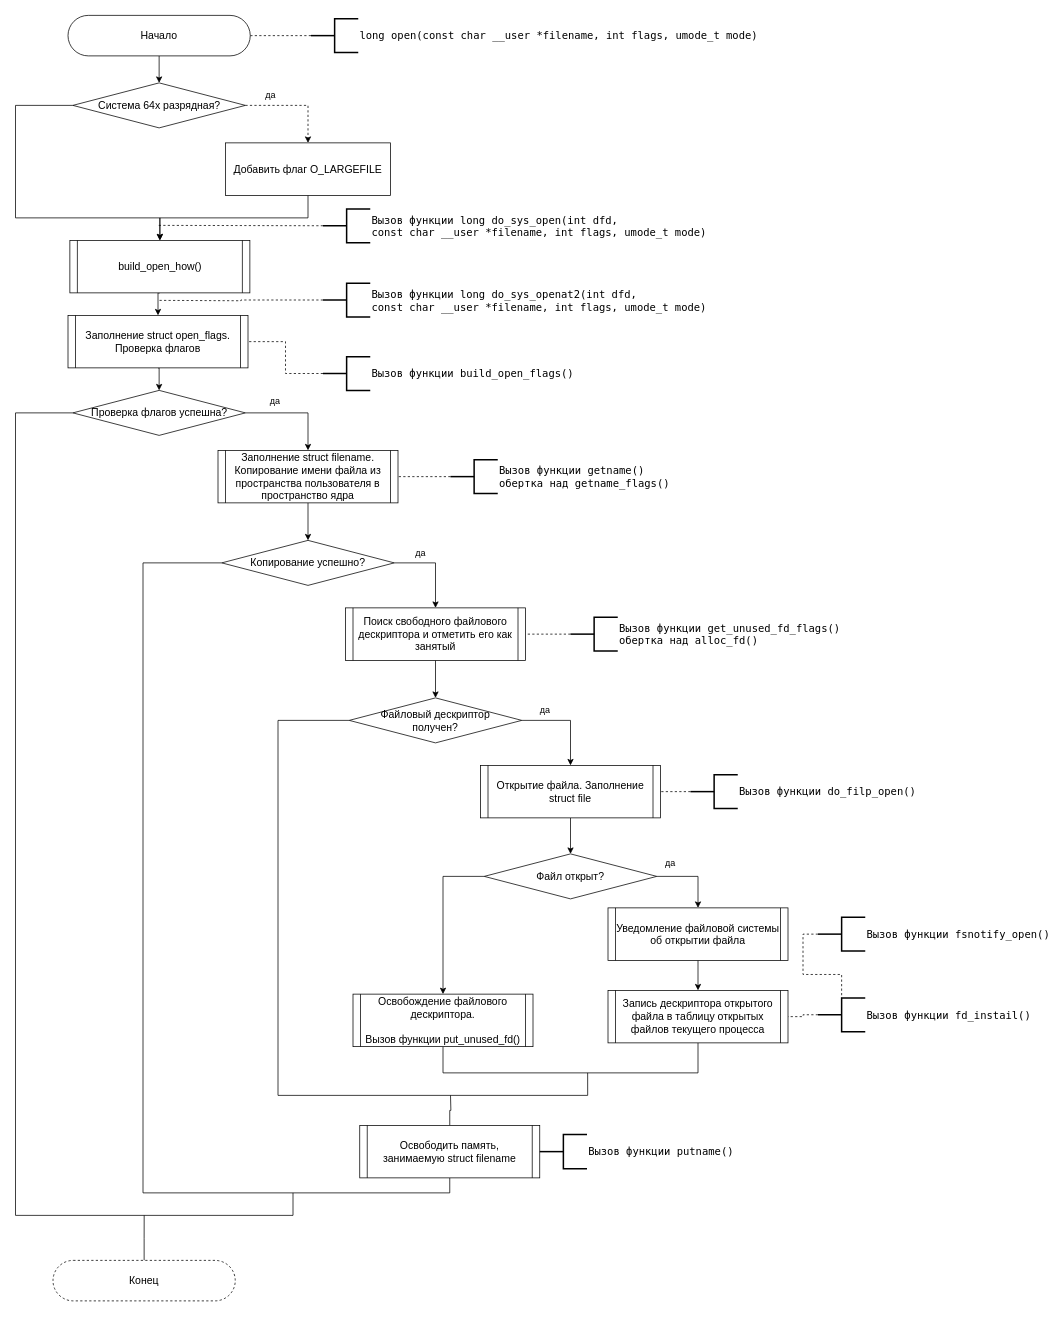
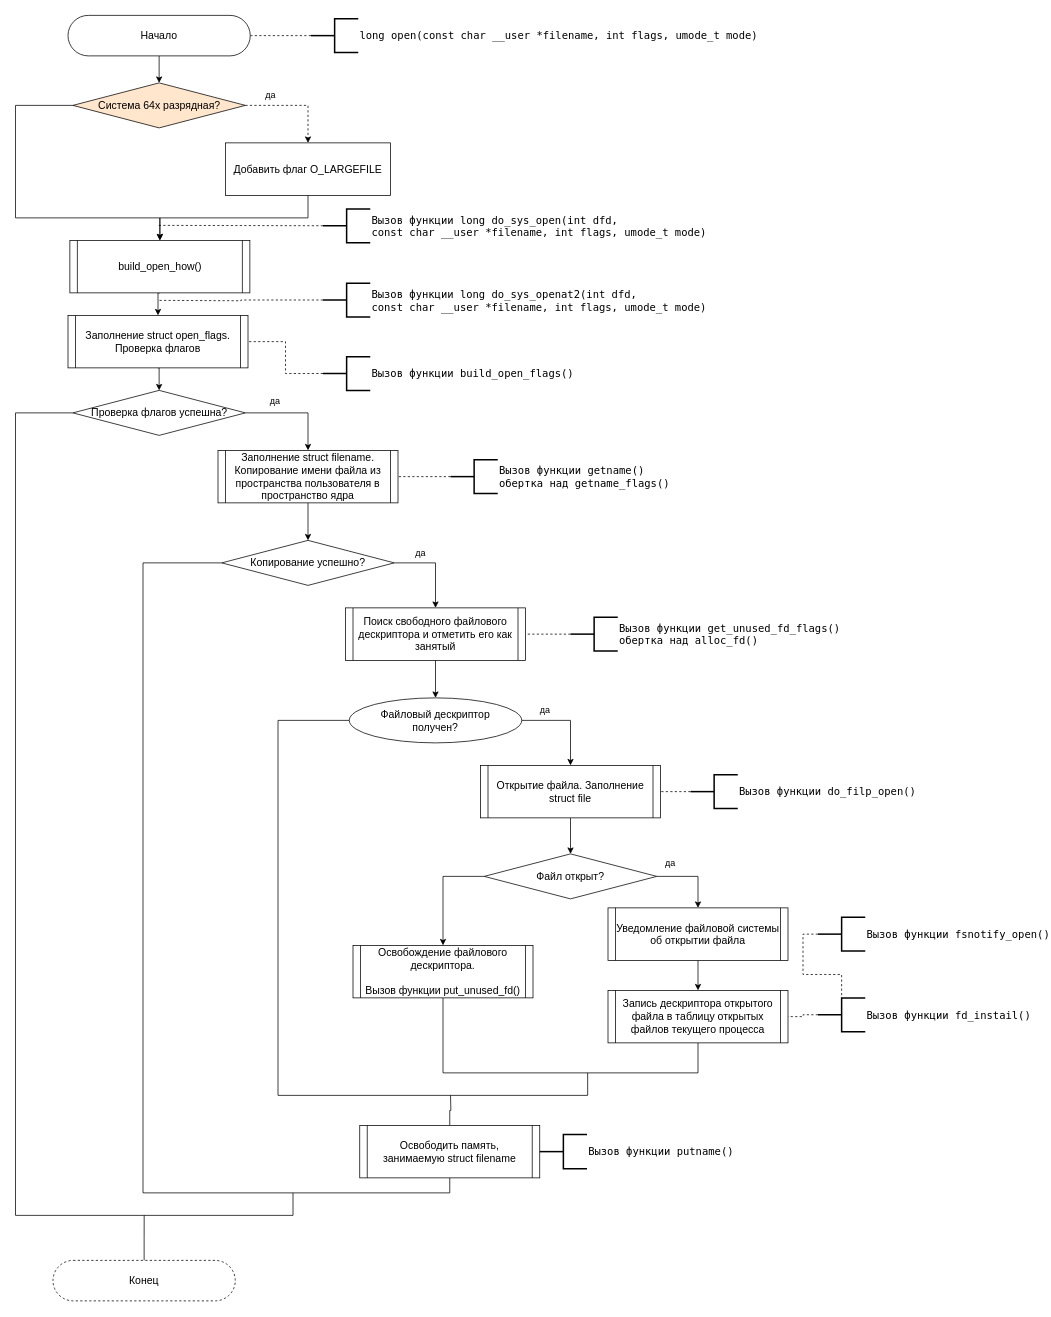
(159, 105) -> (159, 105)
(435, 720) -> (435, 720)
(443, 1020) -> (443, 972)
